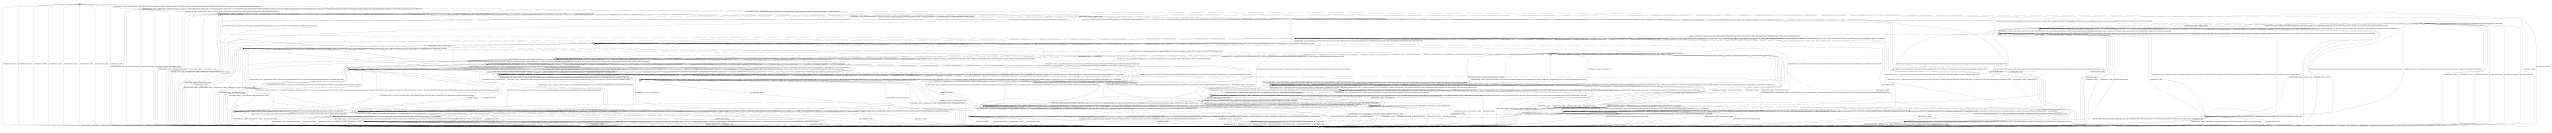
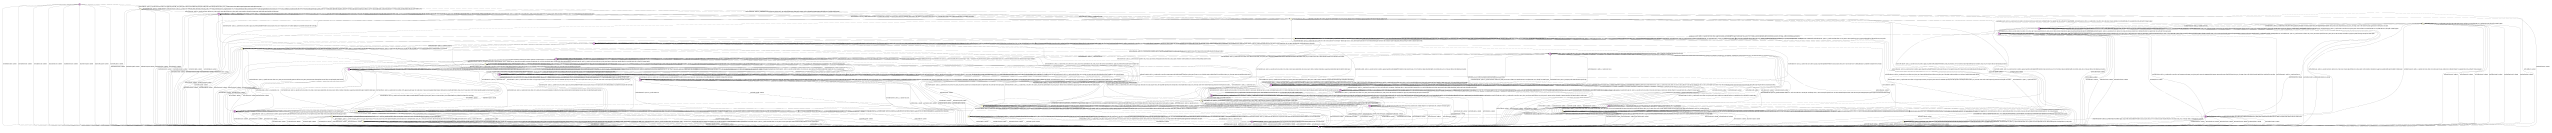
(111, 6) -> none
none -> (1064, 48)
(832, 56) -> (1257, 86)
none -> (570, 75)
(1303, 89) -> (1717, 87)
